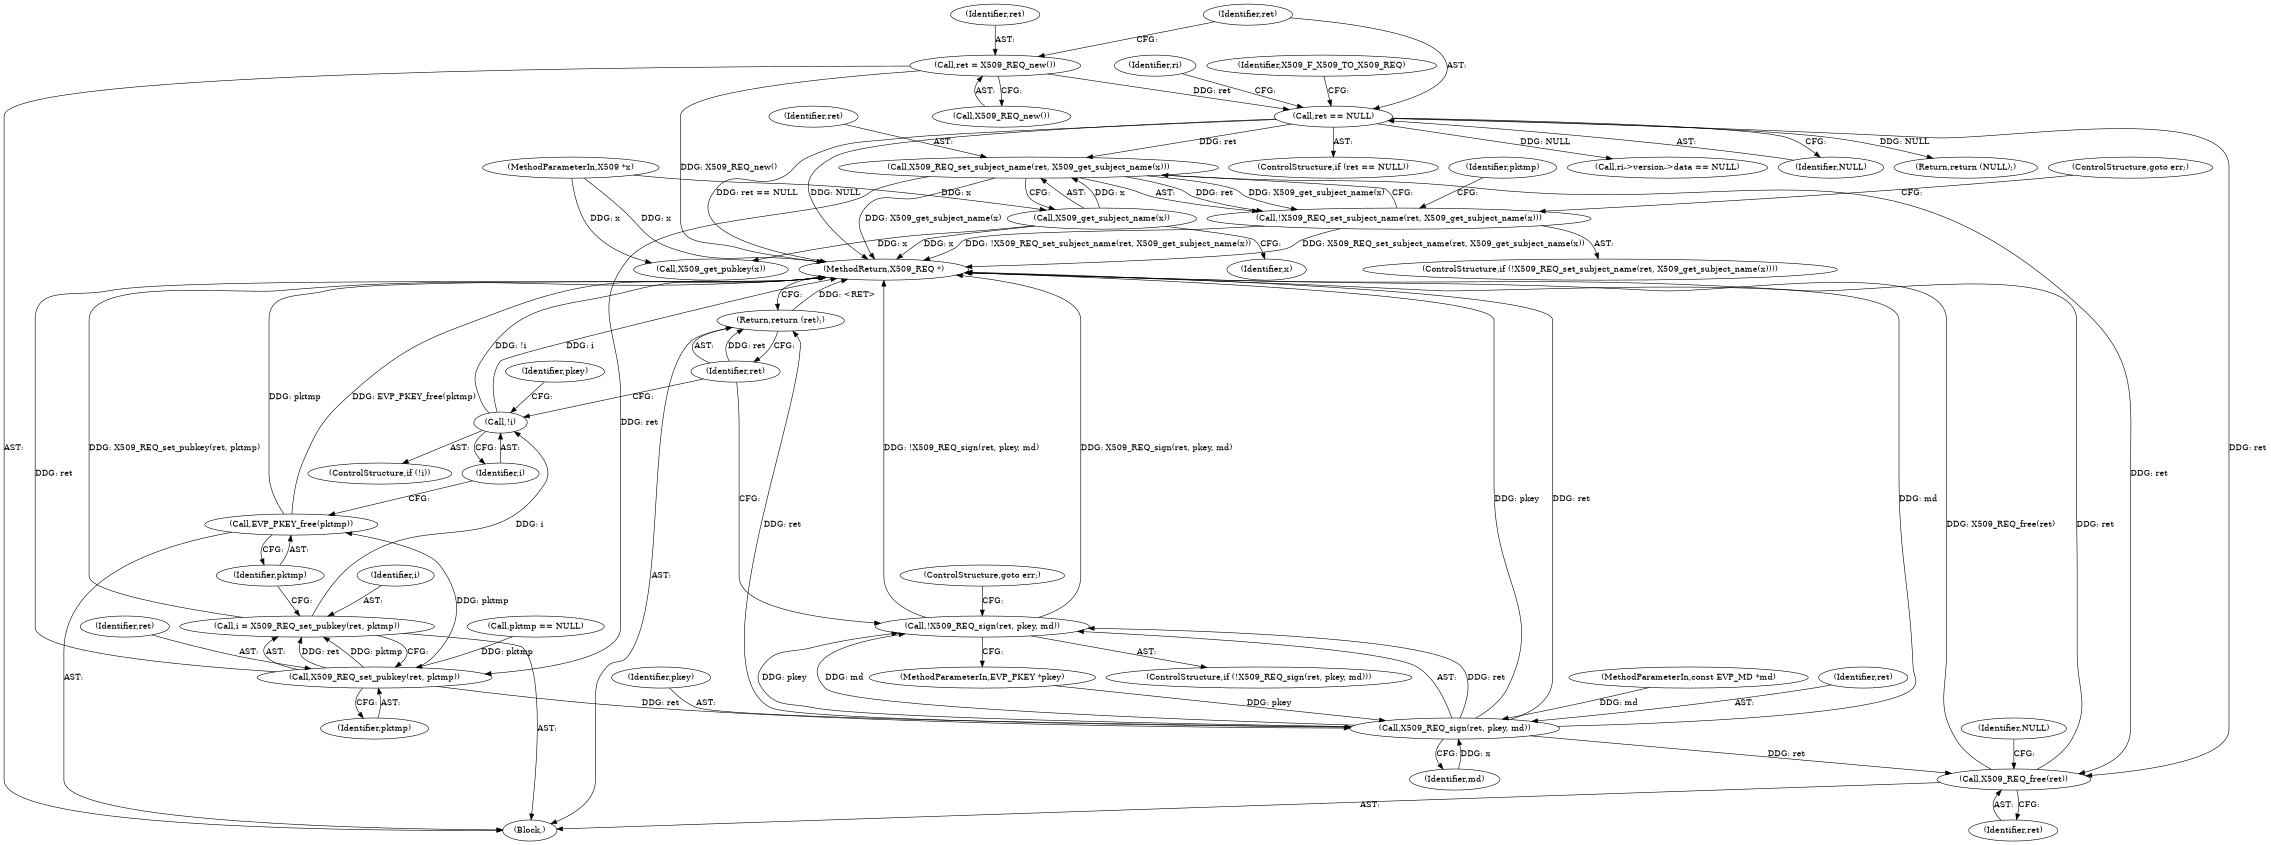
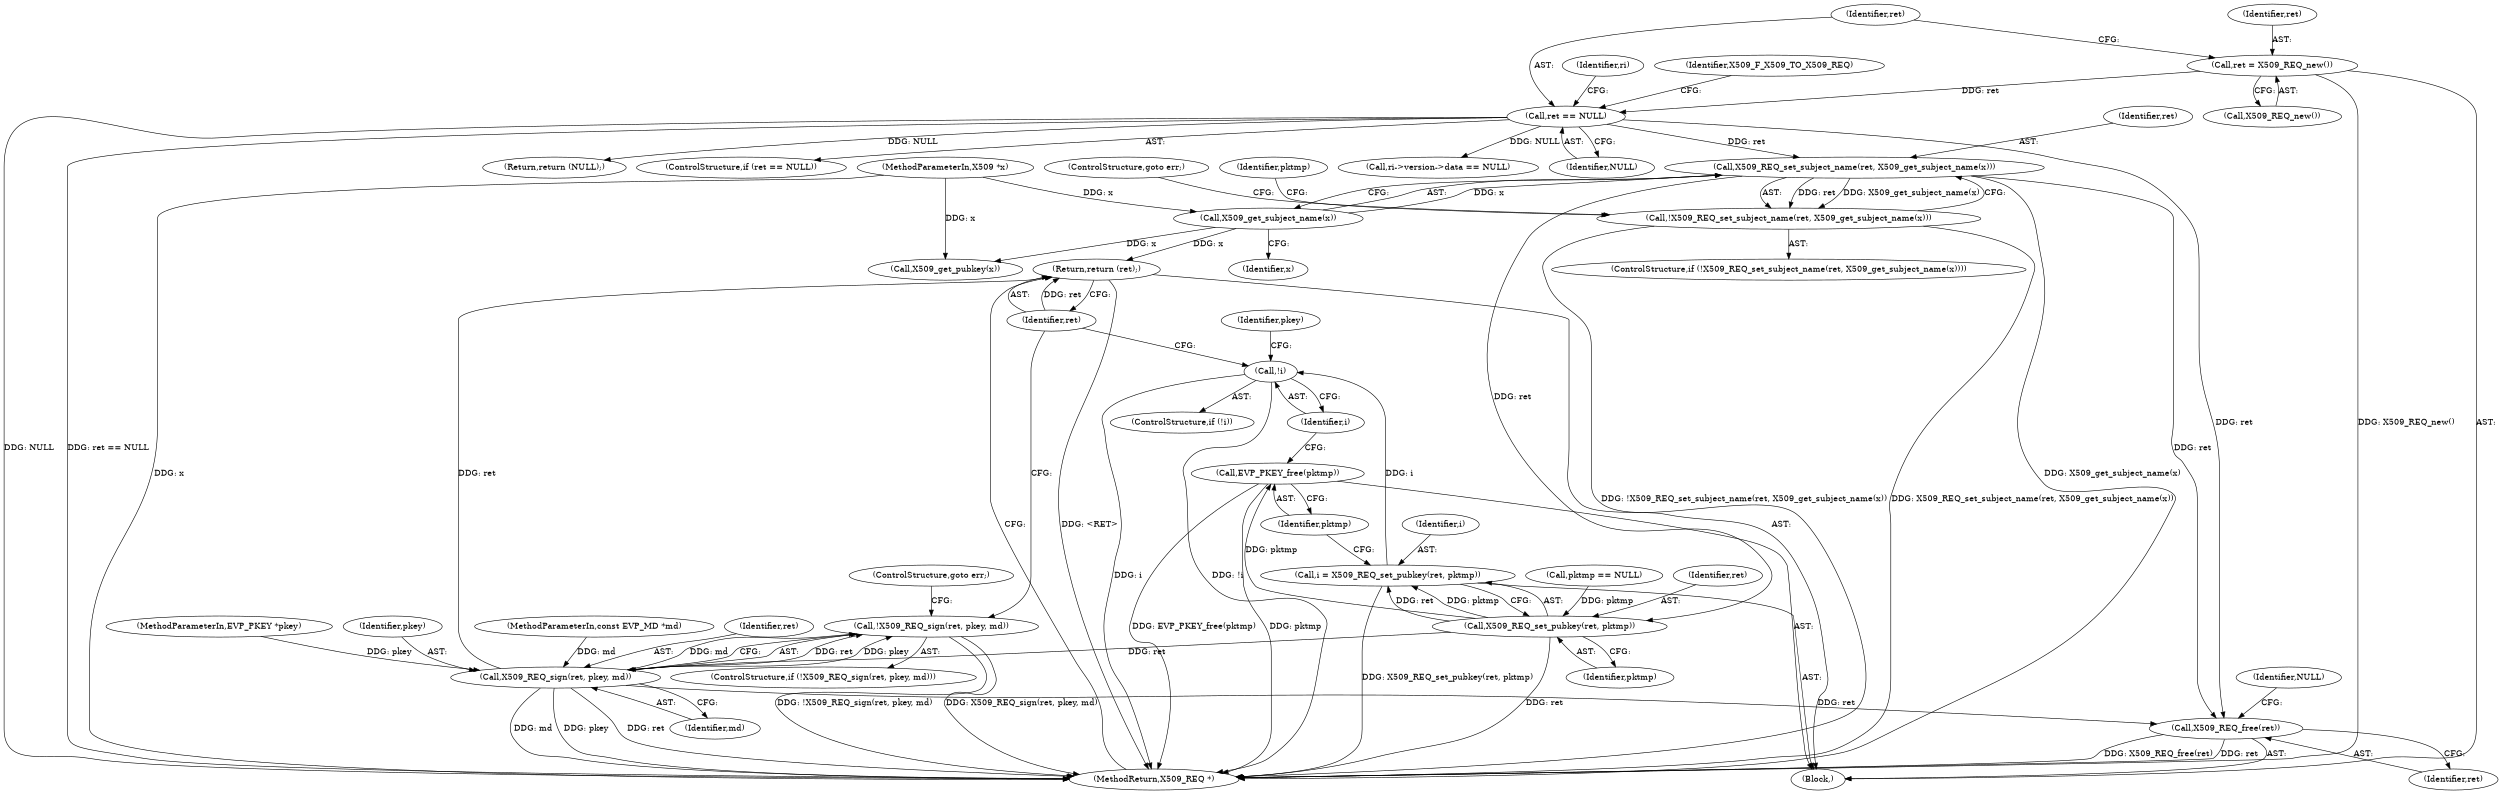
(938, 237) -> (1184, 244)
(982, 649) -> (744, 647)
(1476, 754) -> (668, 703)
